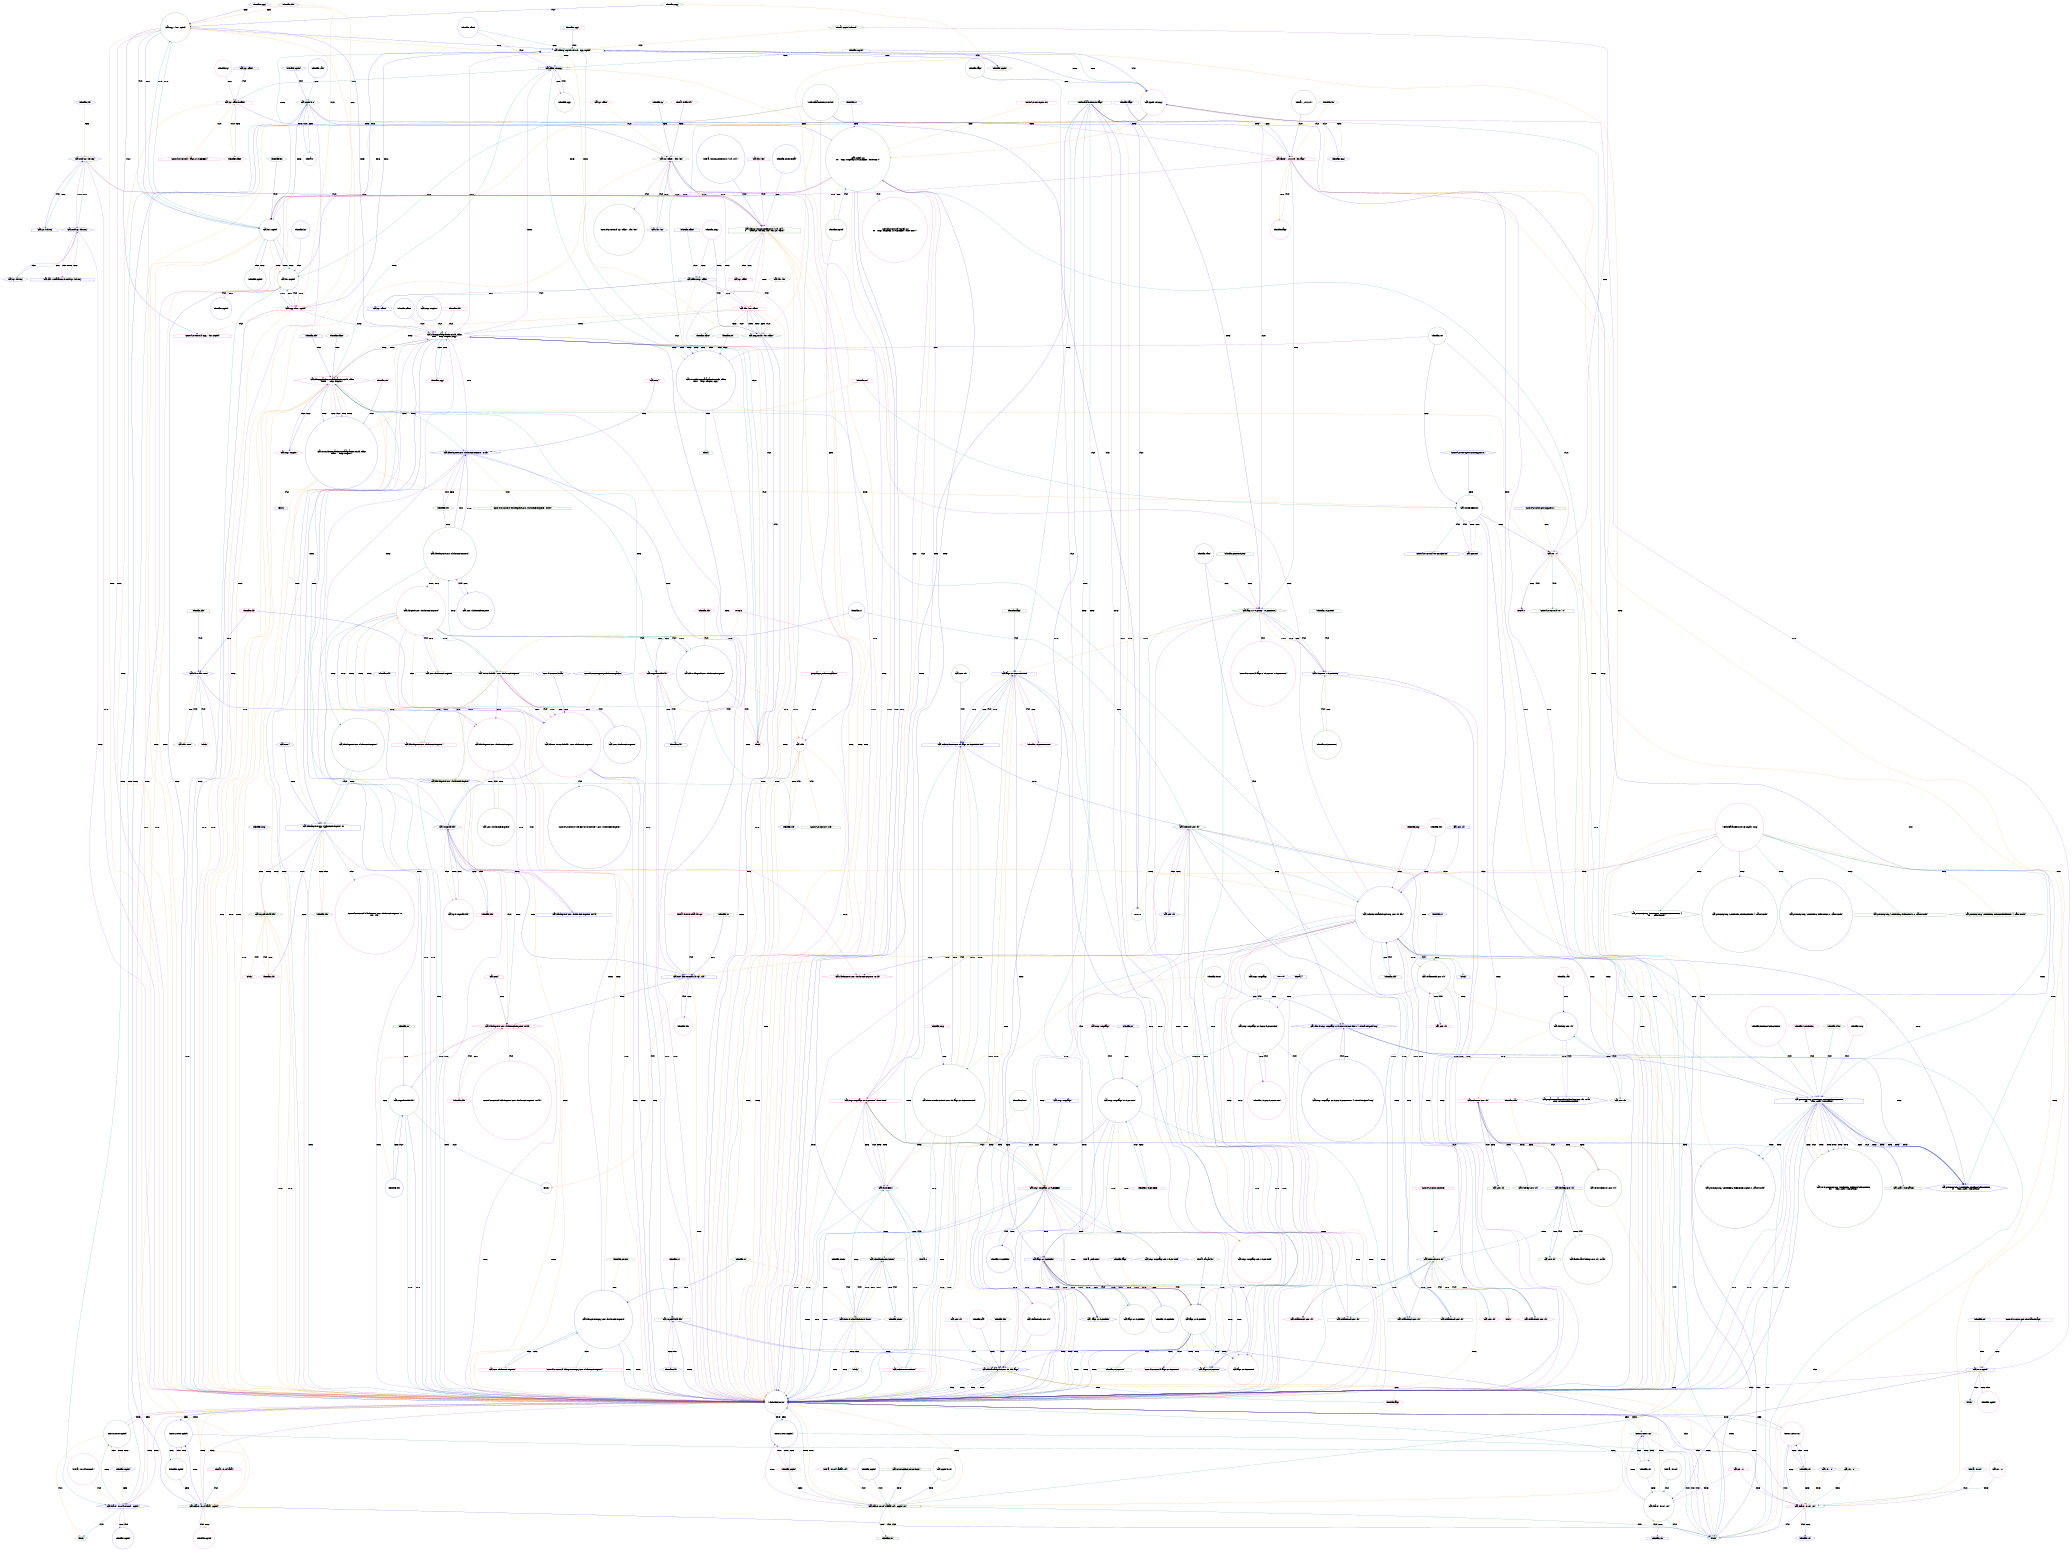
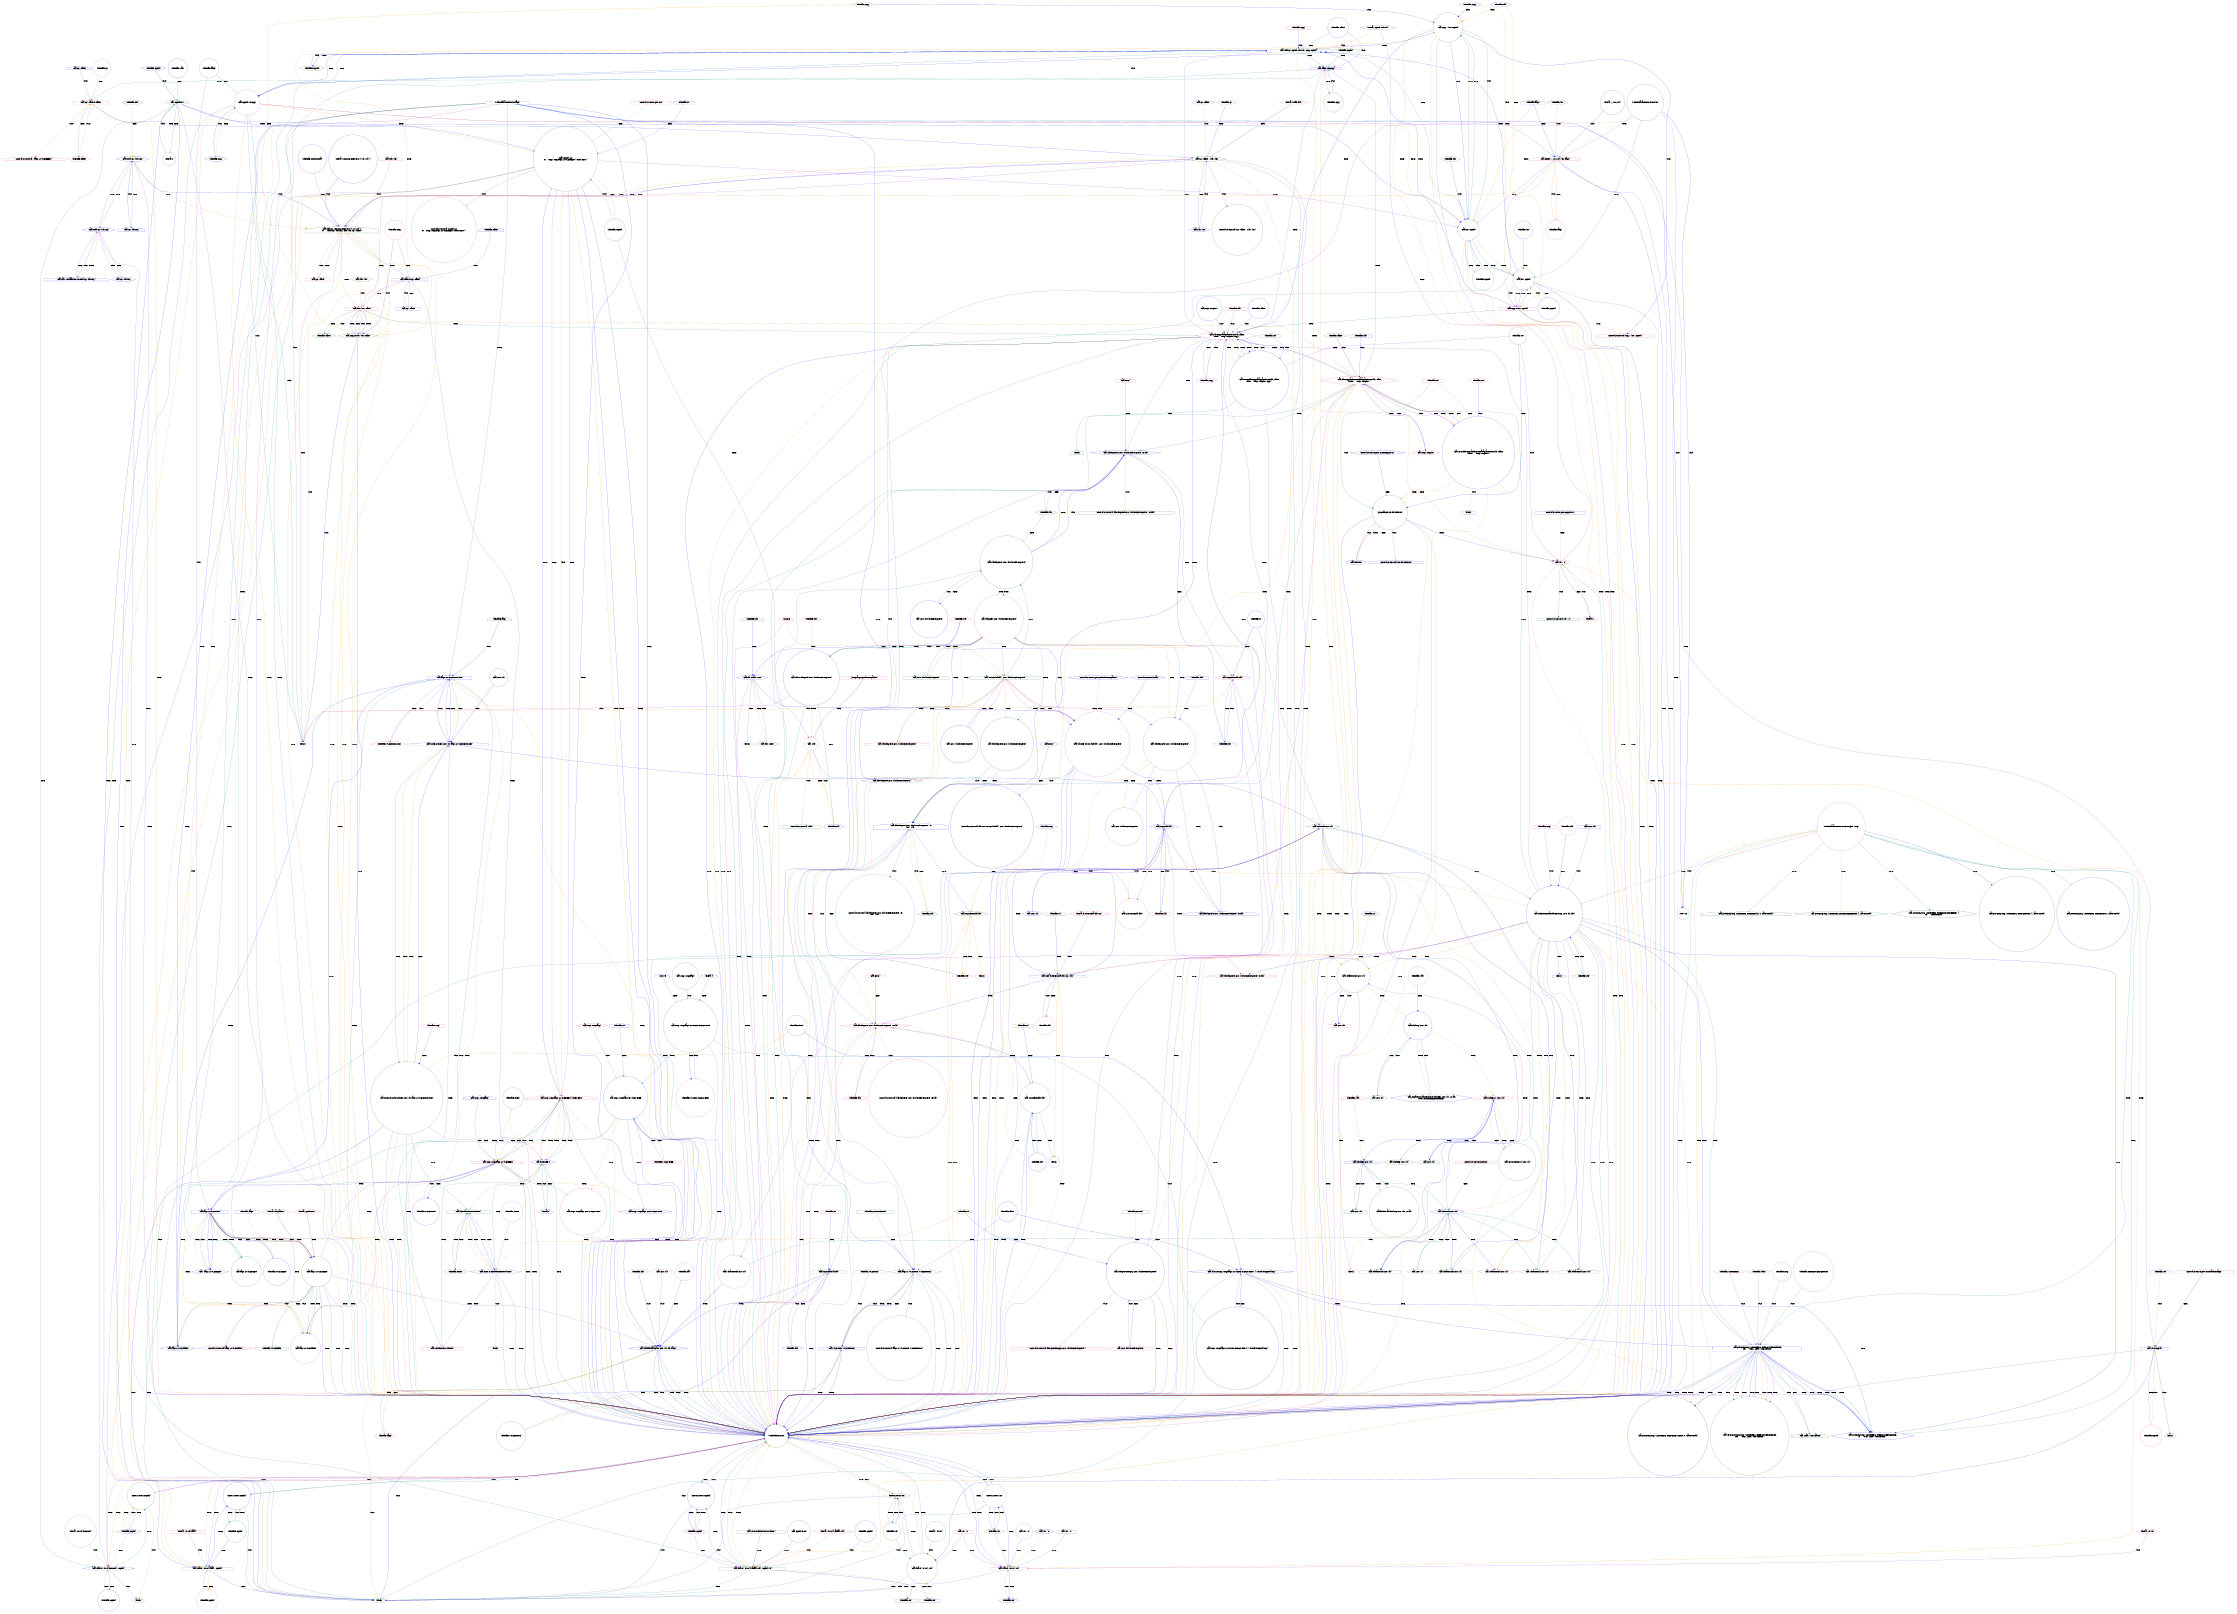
(1469, 508) -> (1390, 512)
(1135, 640) -> none
